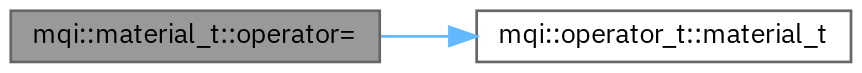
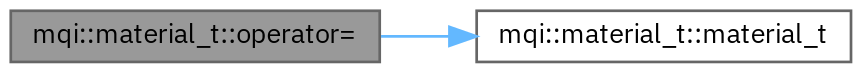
(664, 36) -> (664, 36)
